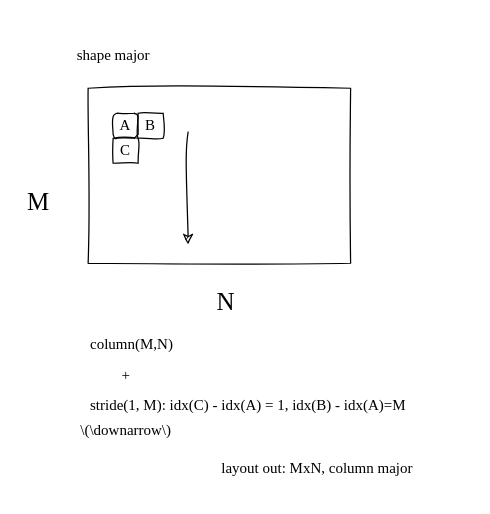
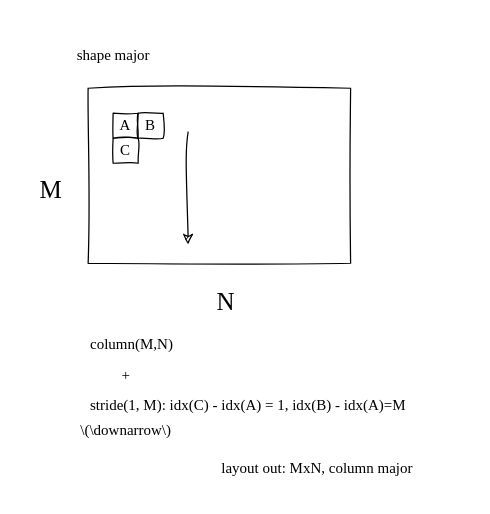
(126, 126) -> (126, 126)
(38, 201) -> (51, 188)
